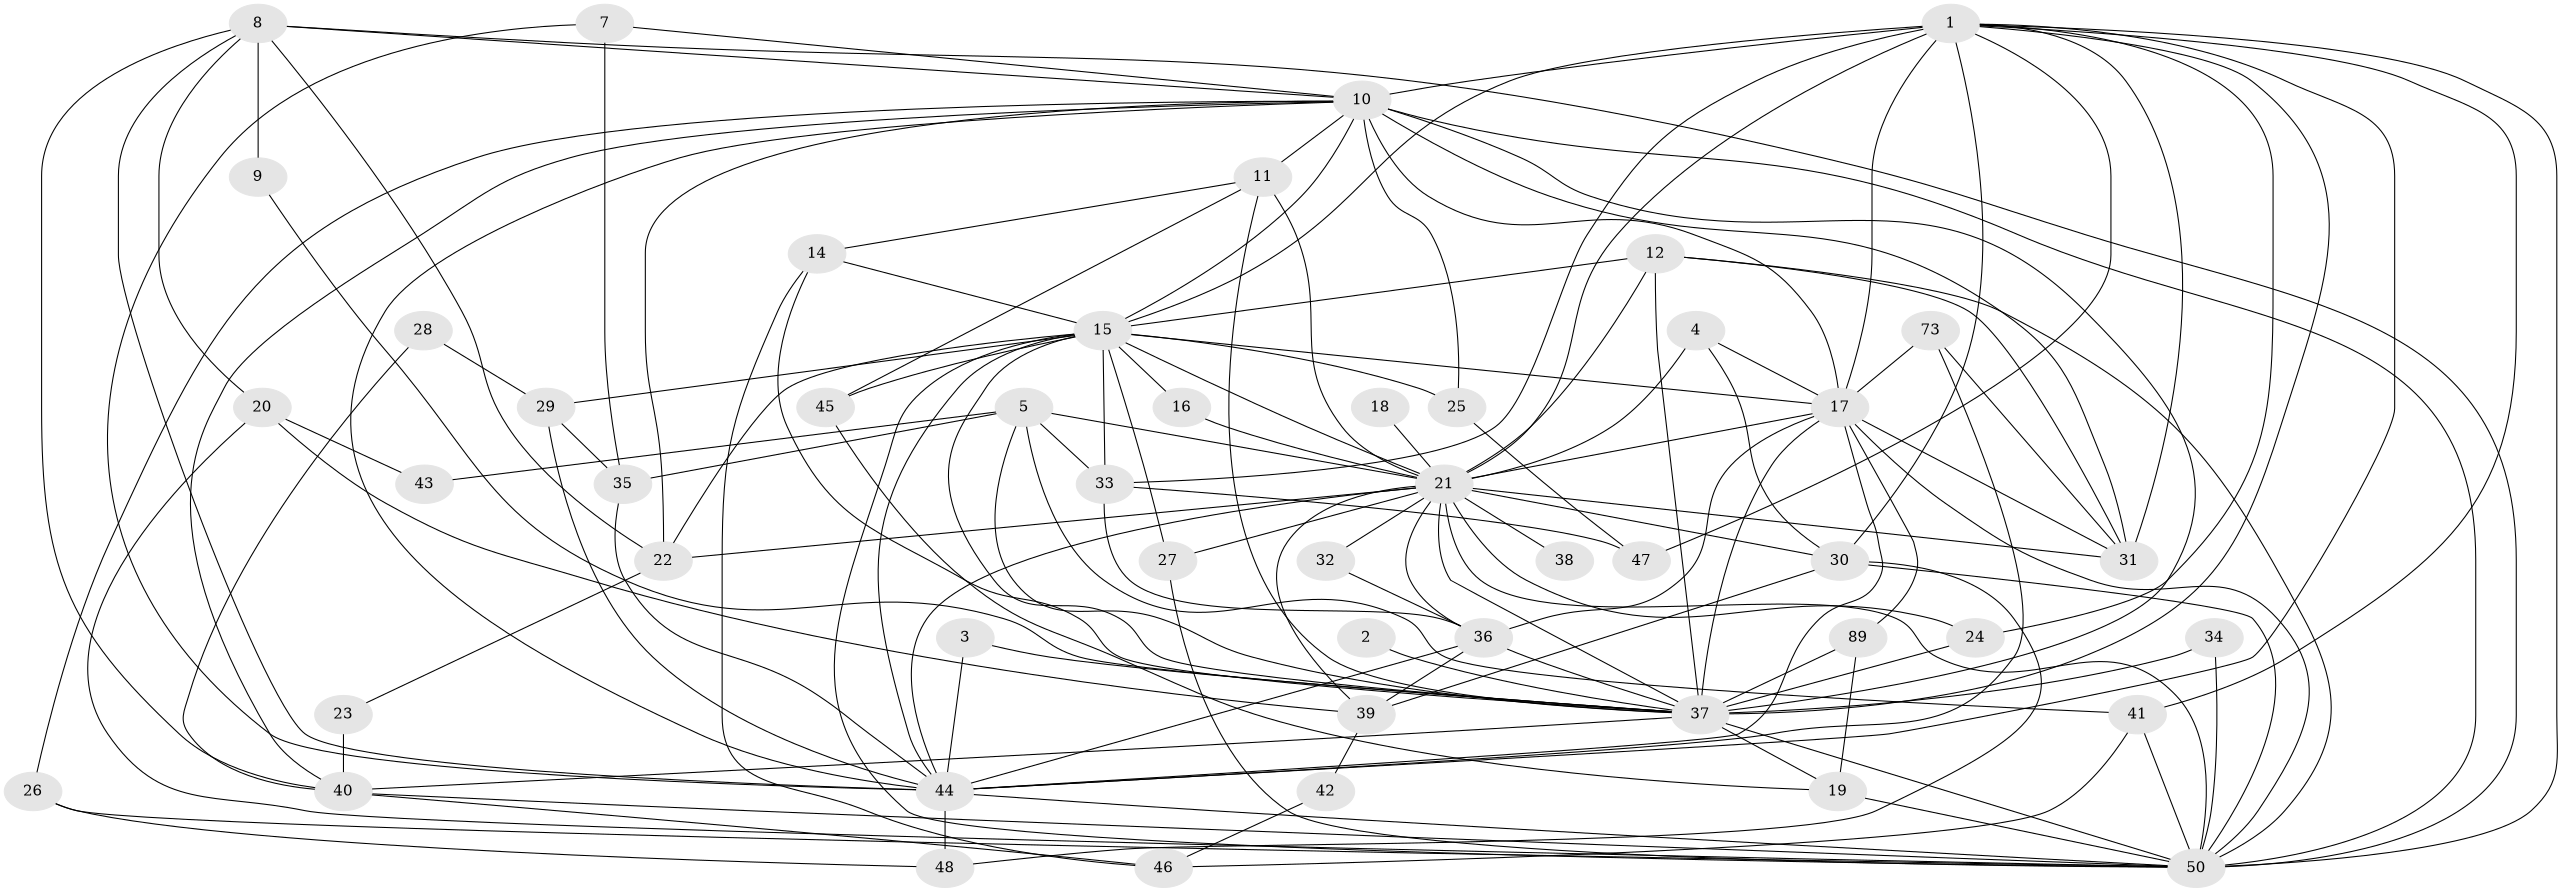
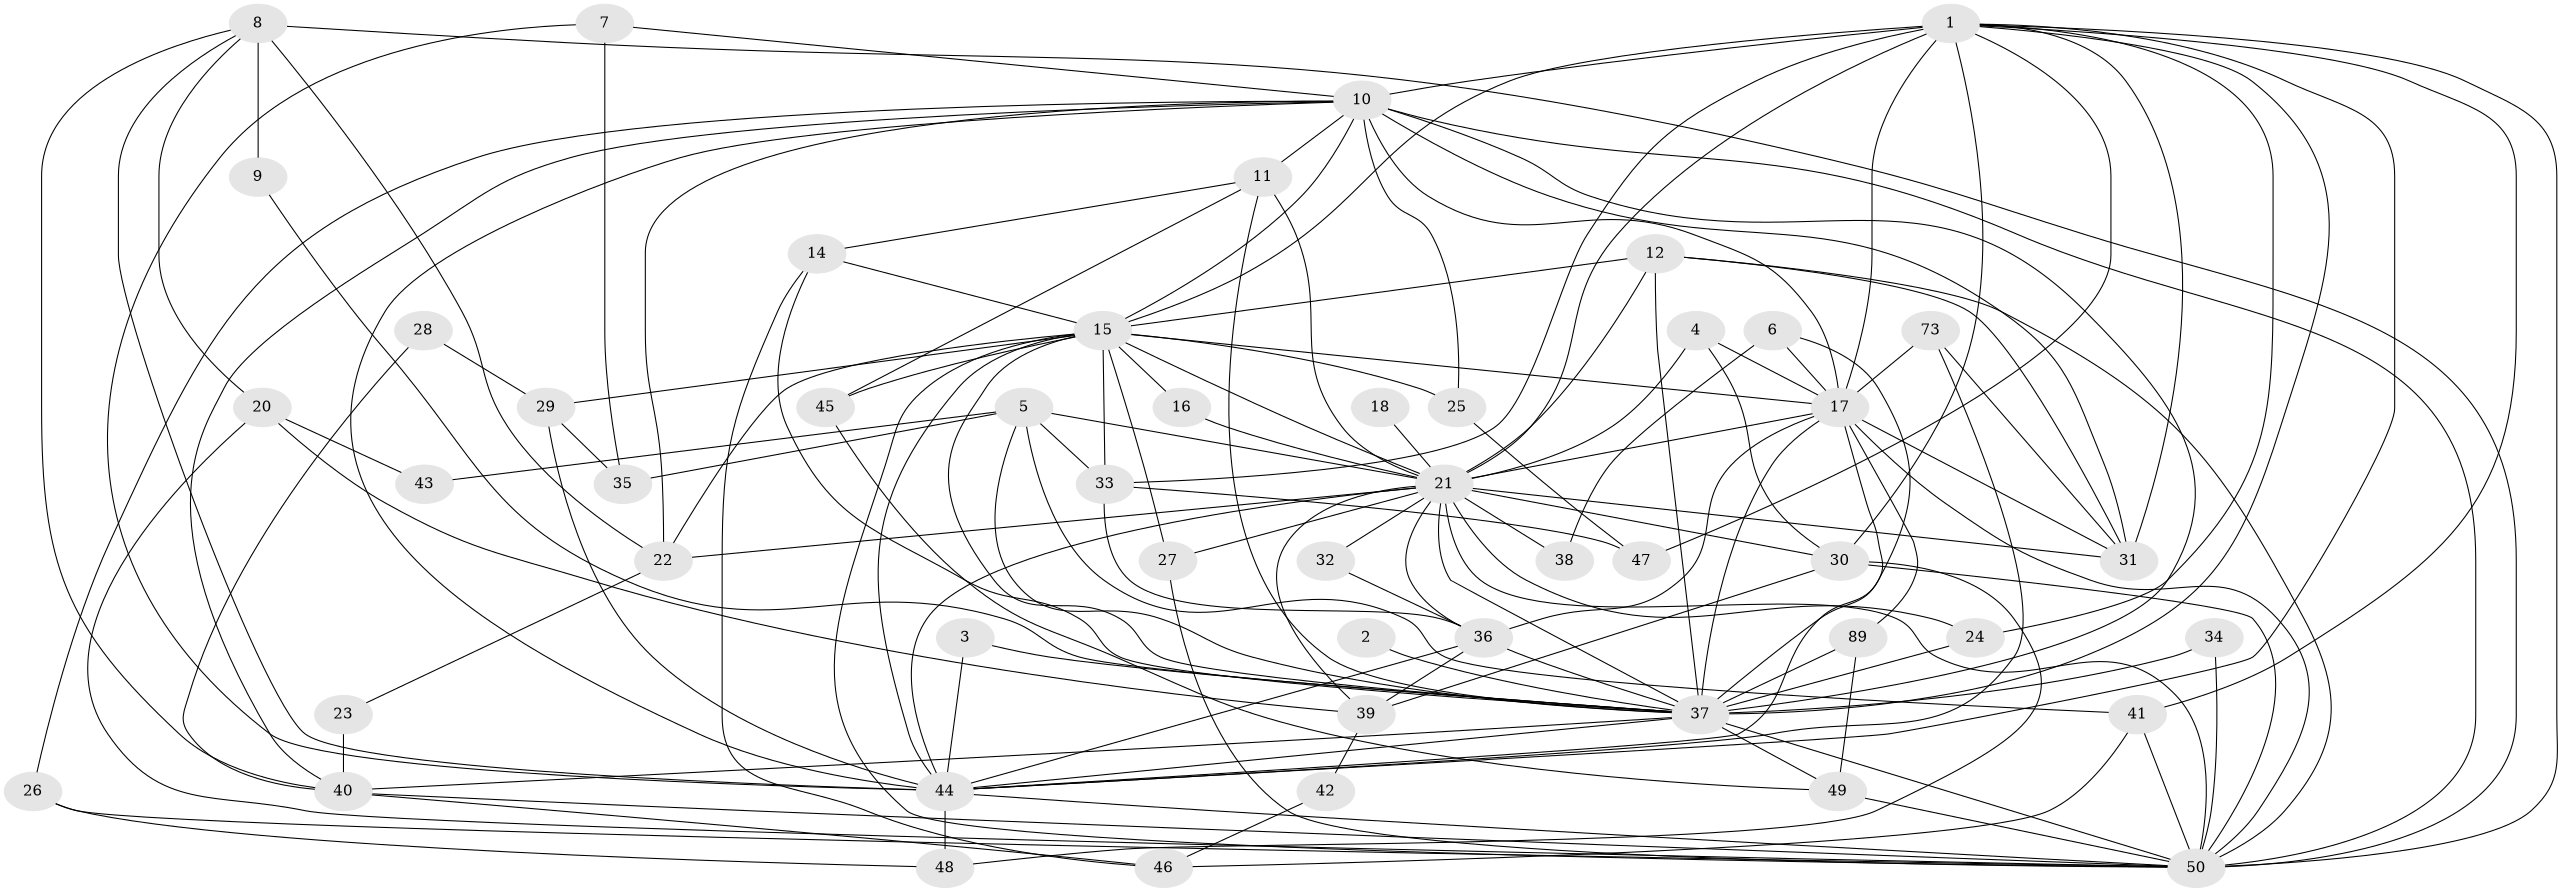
(810, 62) -> none
none -> (1773, 331)
(740, 659) -> (1323, 753)
(1838, 791) -> (1838, 791)
